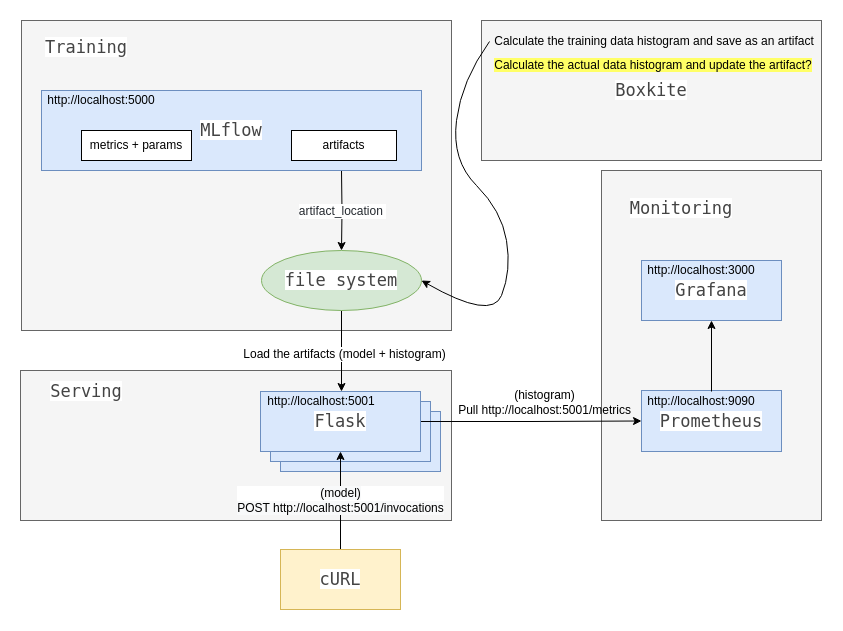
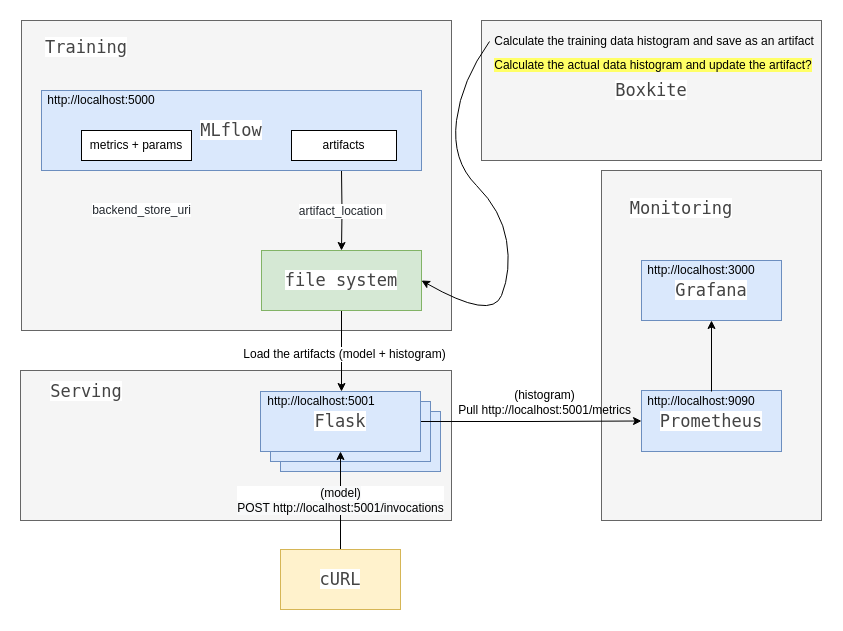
none -> (142, 211)
(342, 281) -> (342, 281)
